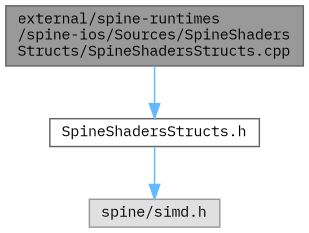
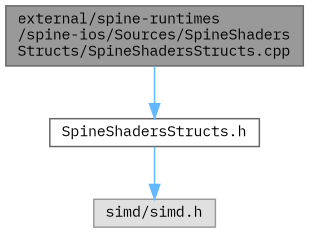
(155, 213) -> (155, 213)
